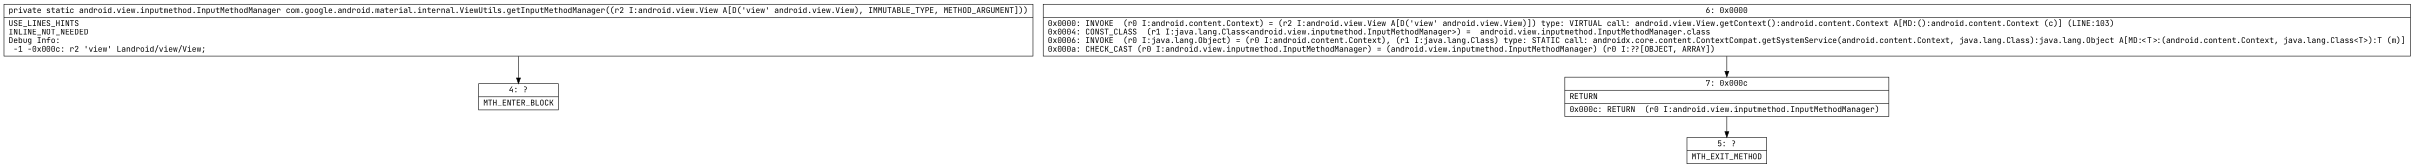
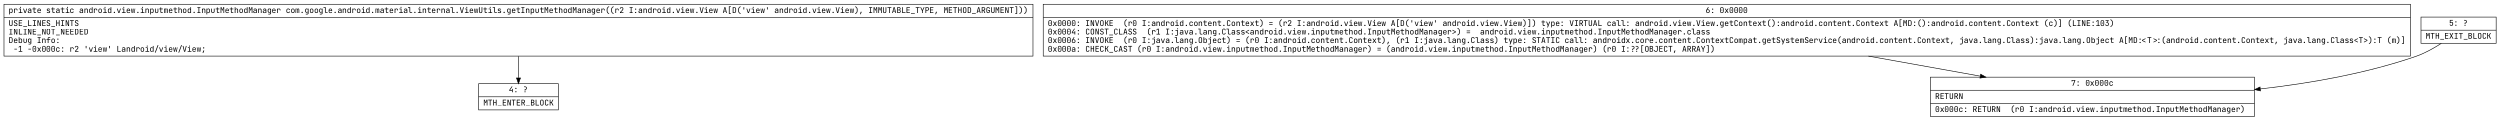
(1727, 124) -> (2353, 74)
(1727, 157) -> (2459, 36)
